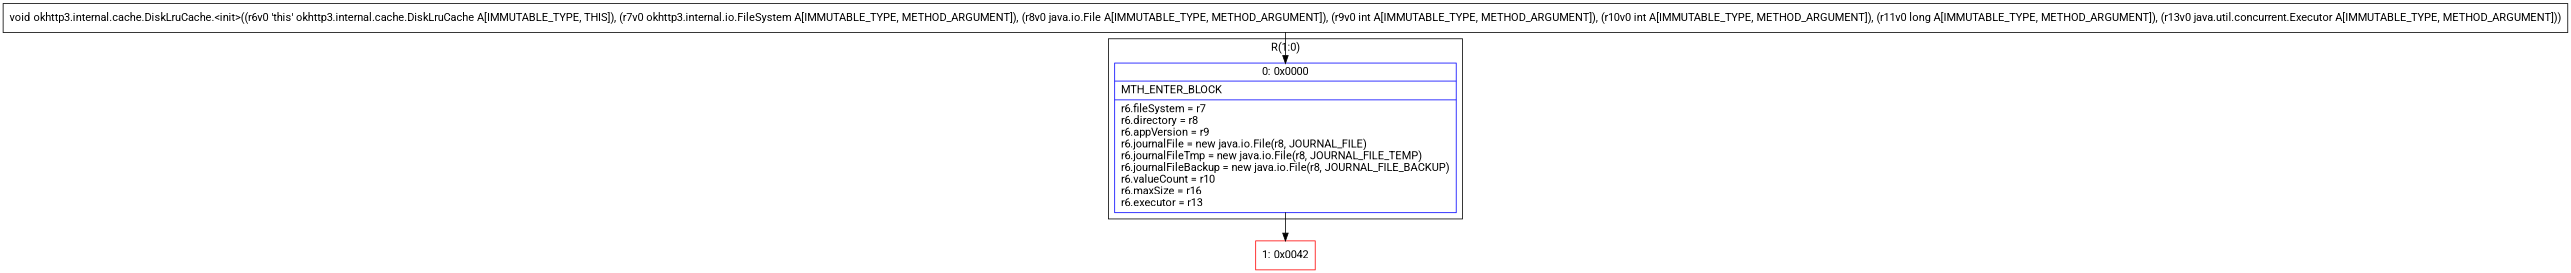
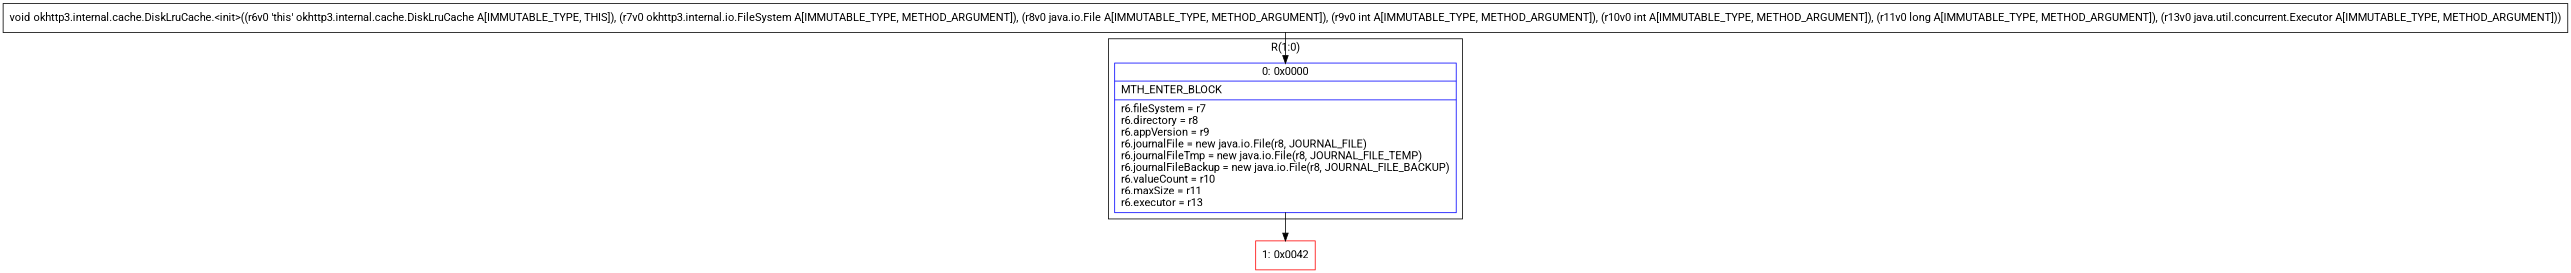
(1161, 191) -> (1161, 191)
